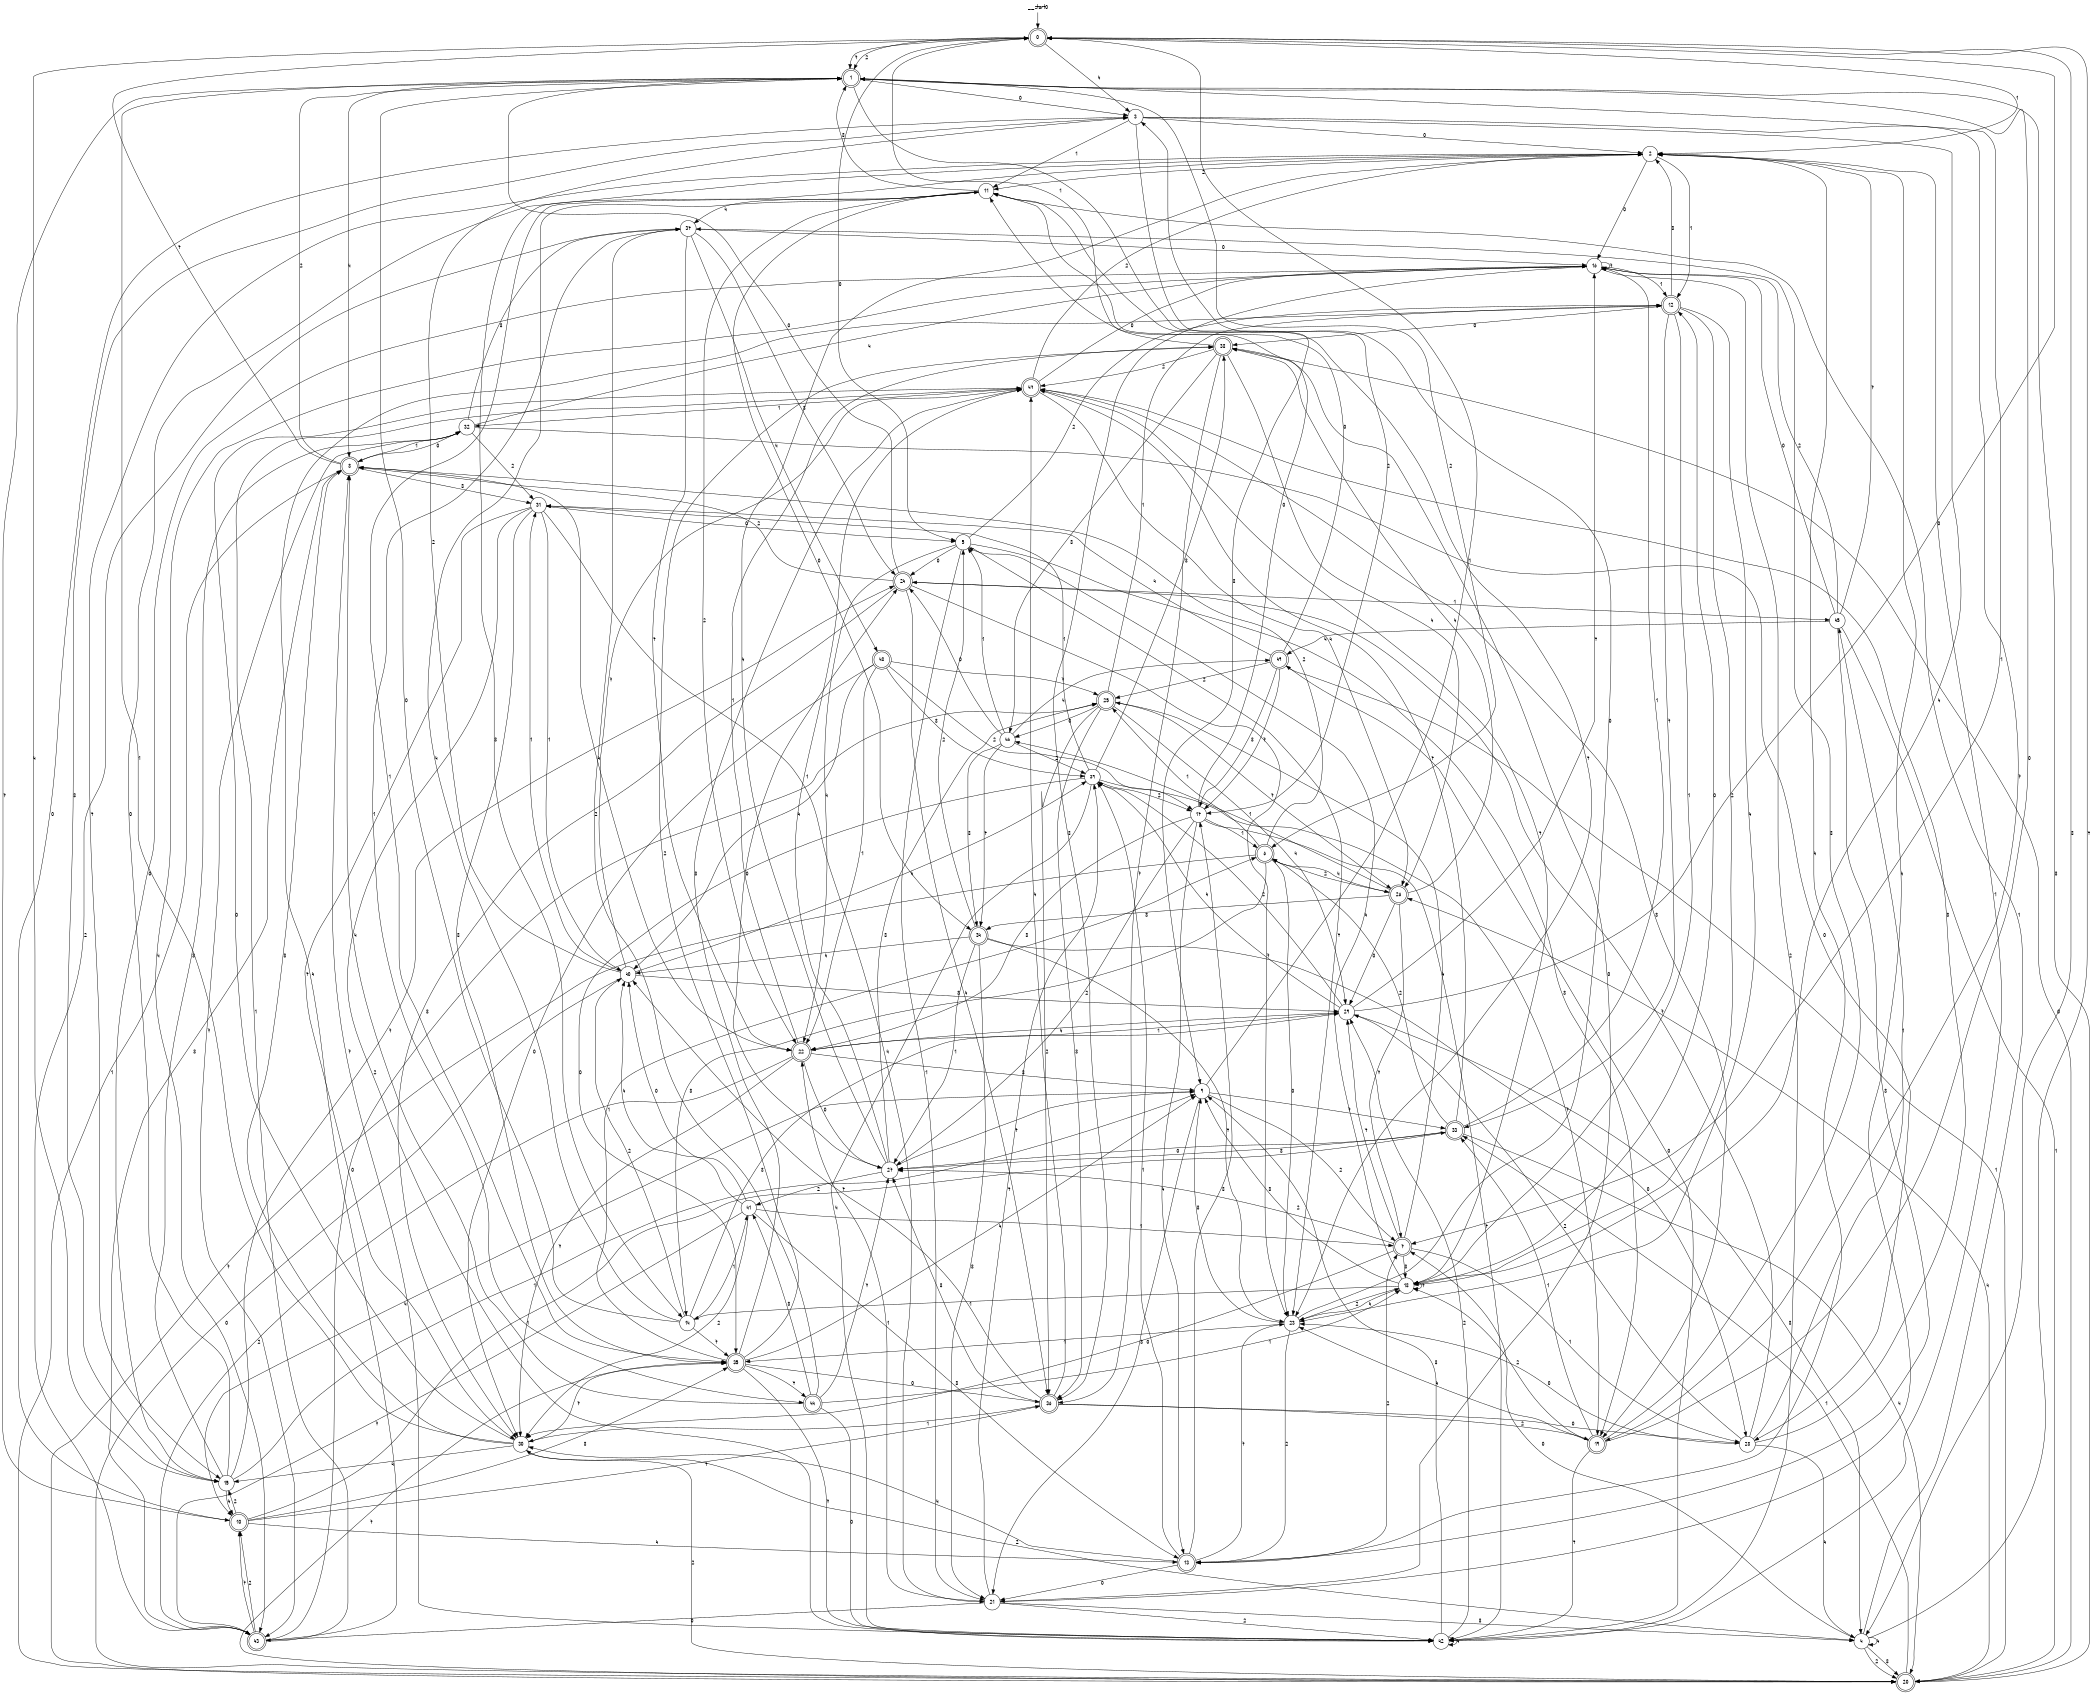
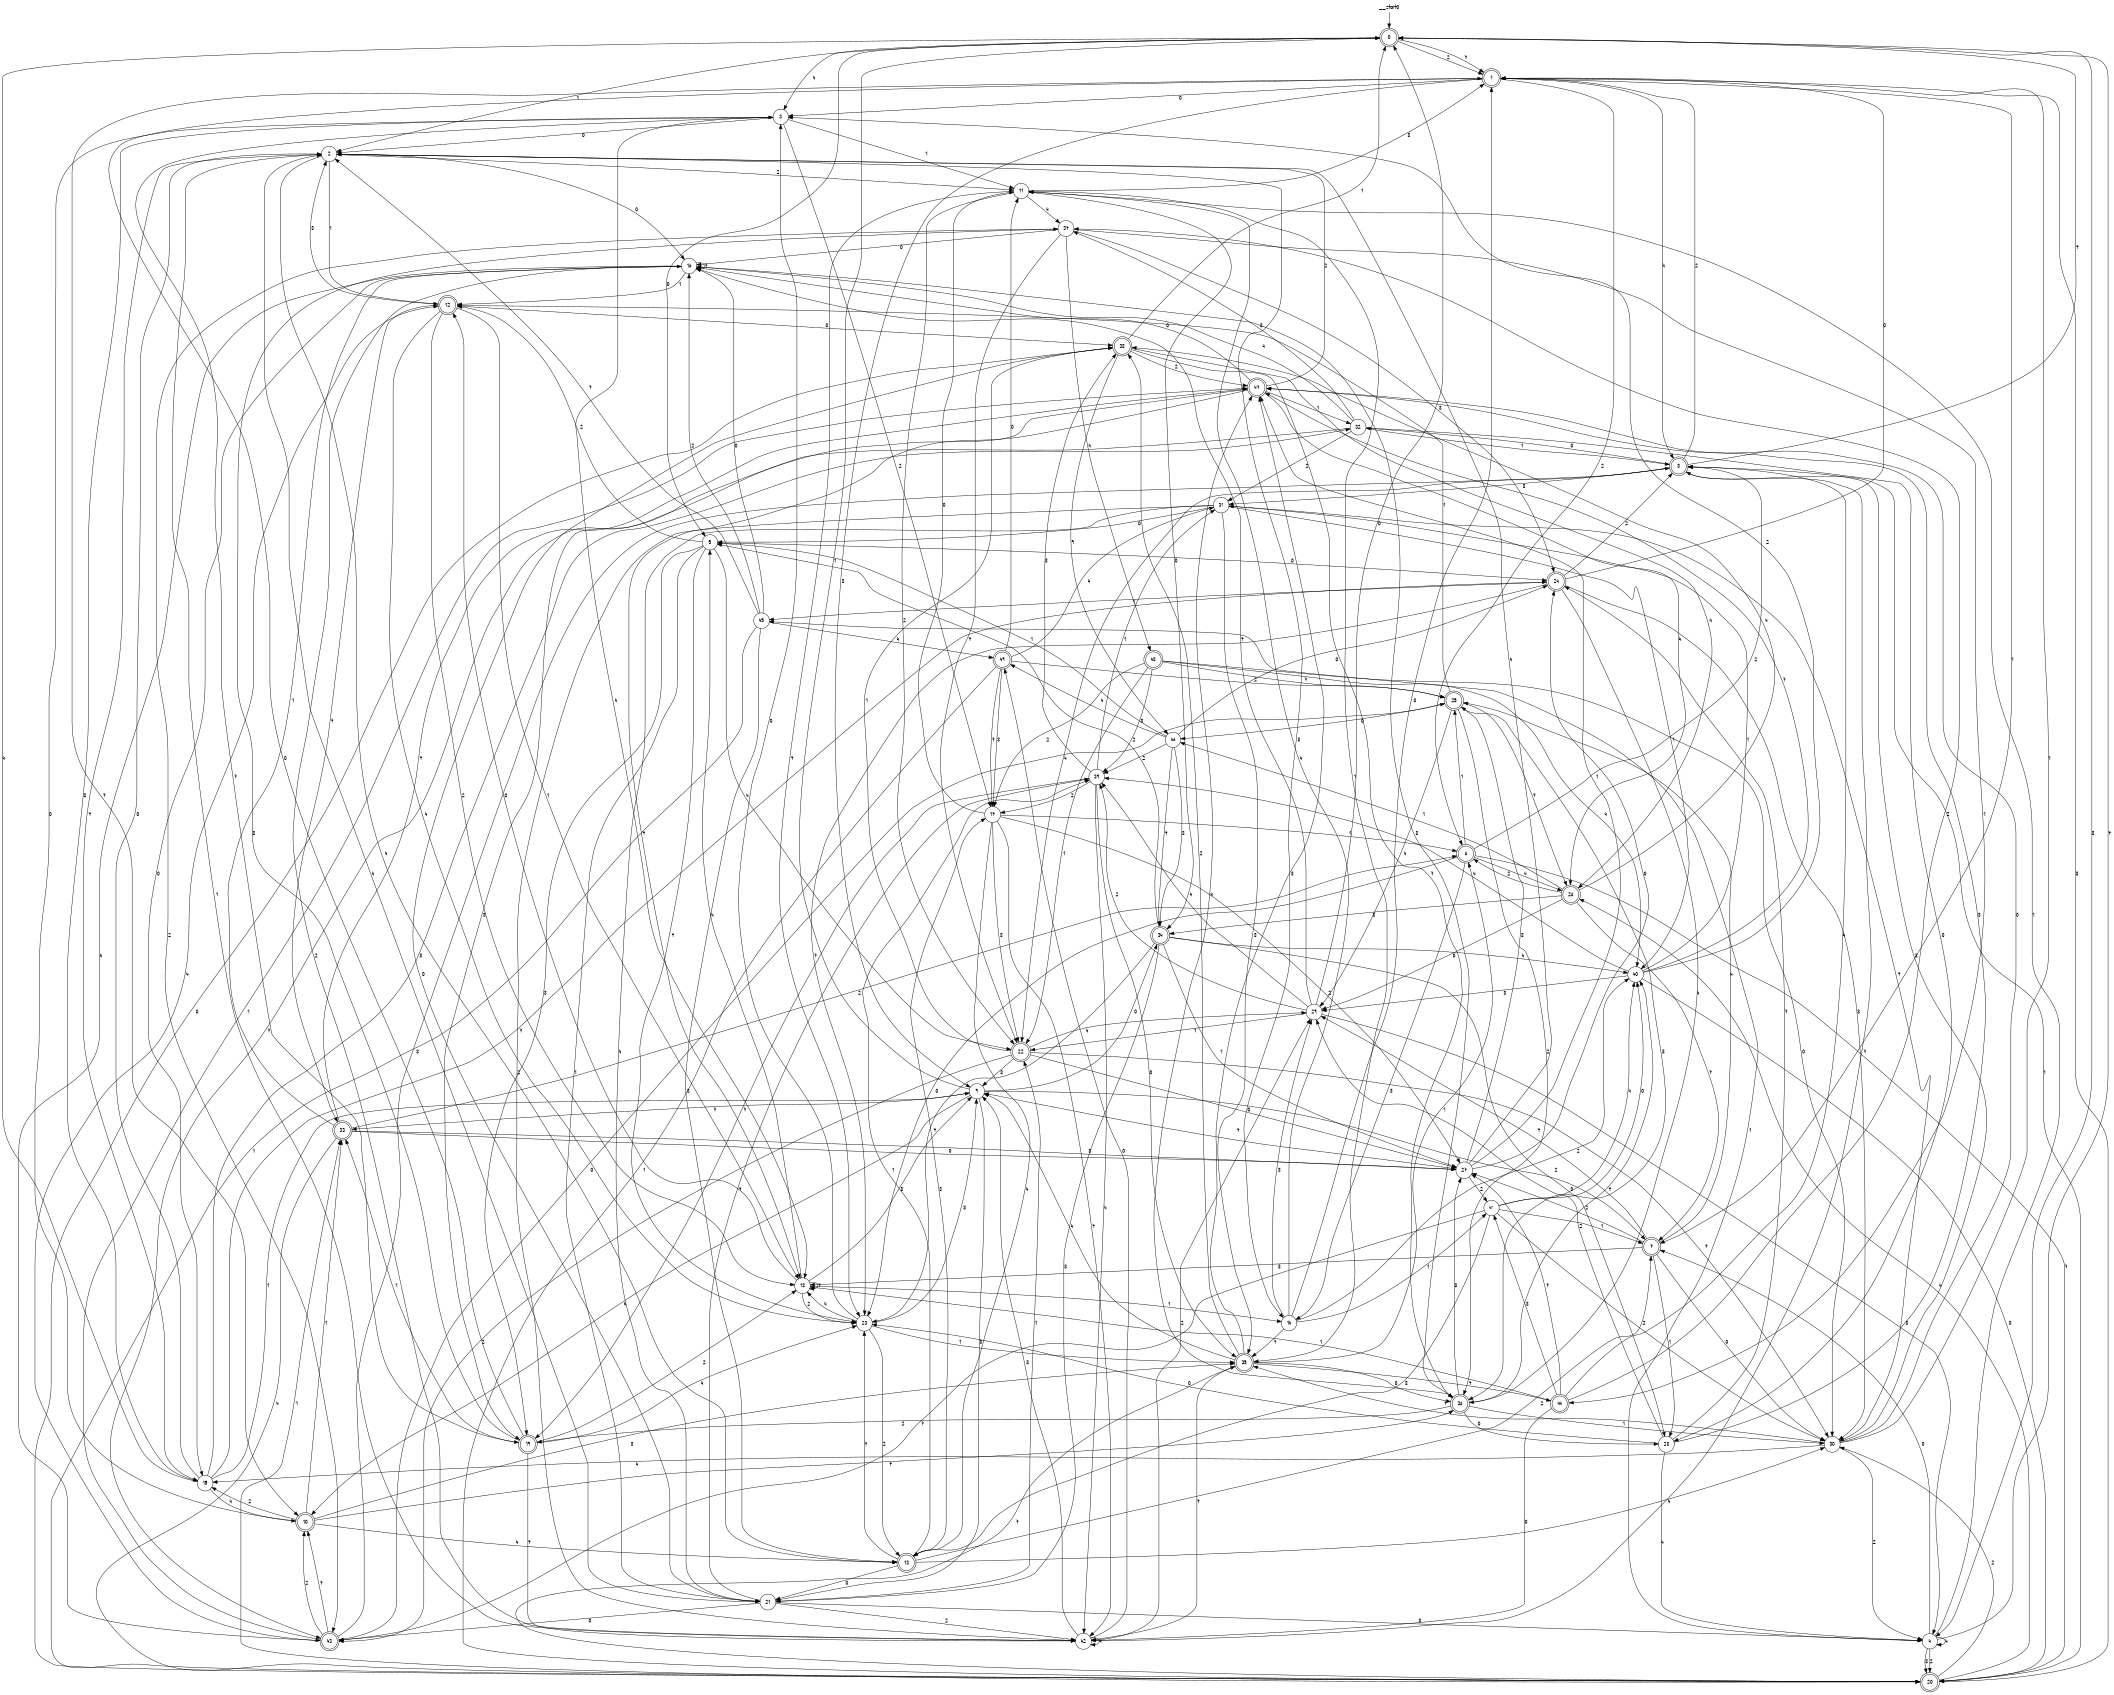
(1072, 542) -> (1073, 542)
(1902, 1051) -> (1711, 881)
none -> (1096, 1062)
